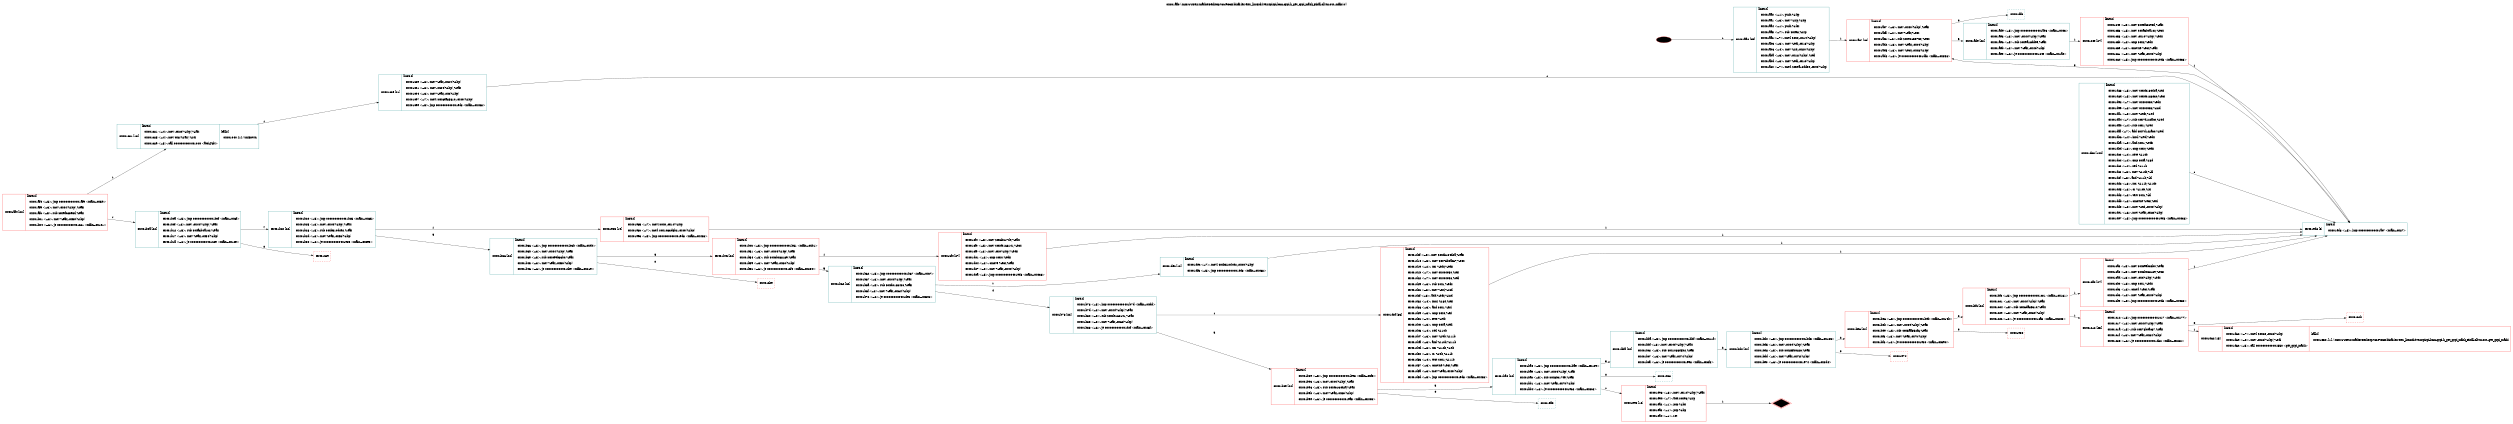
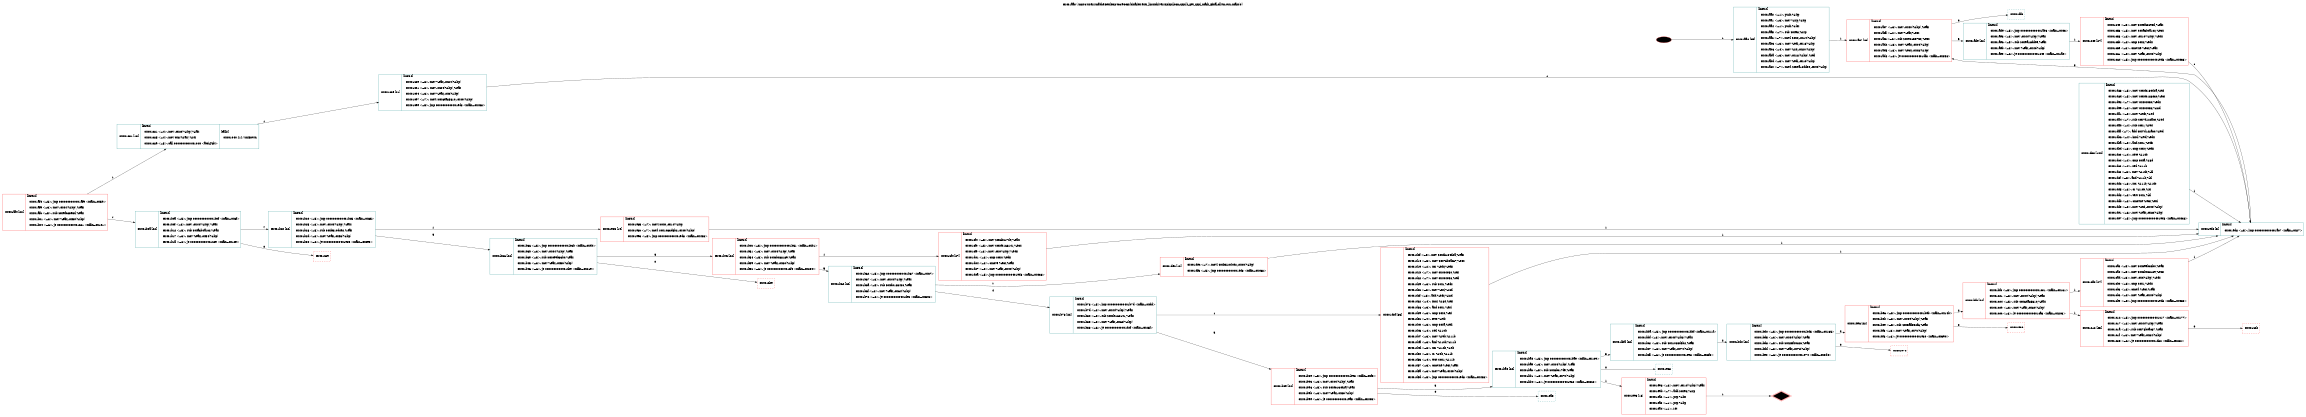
(1214, 267) -> (1214, 267)
(2355, 339) -> none
